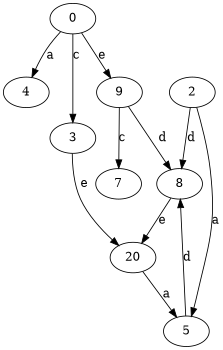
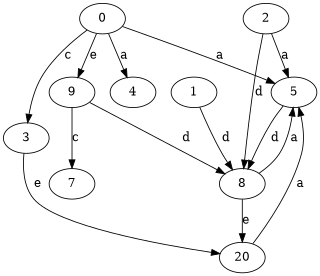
none -> (195, 53)
none -> (194, 92)
none -> (282, 149)
